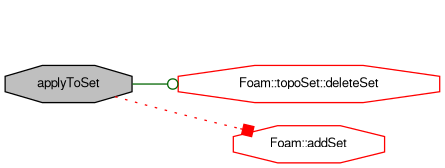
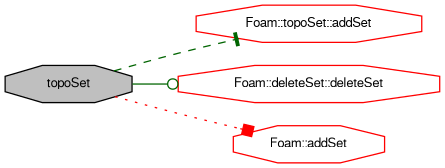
none -> (309, 24)
(69, 84) -> (69, 84)
(309, 84) -> (309, 84)
